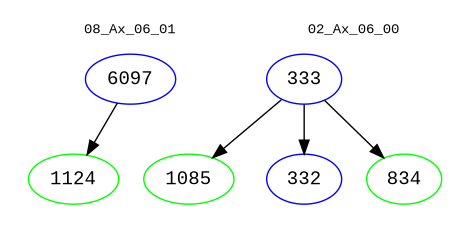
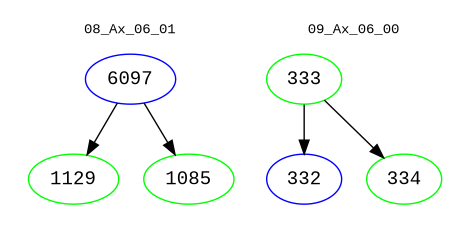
(354, 30) -> (354, 30)
(304, 79) -> (304, 79)
(264, 114) -> (156, 123)
(74, 179) -> (74, 179)
(404, 179) -> (404, 179)
